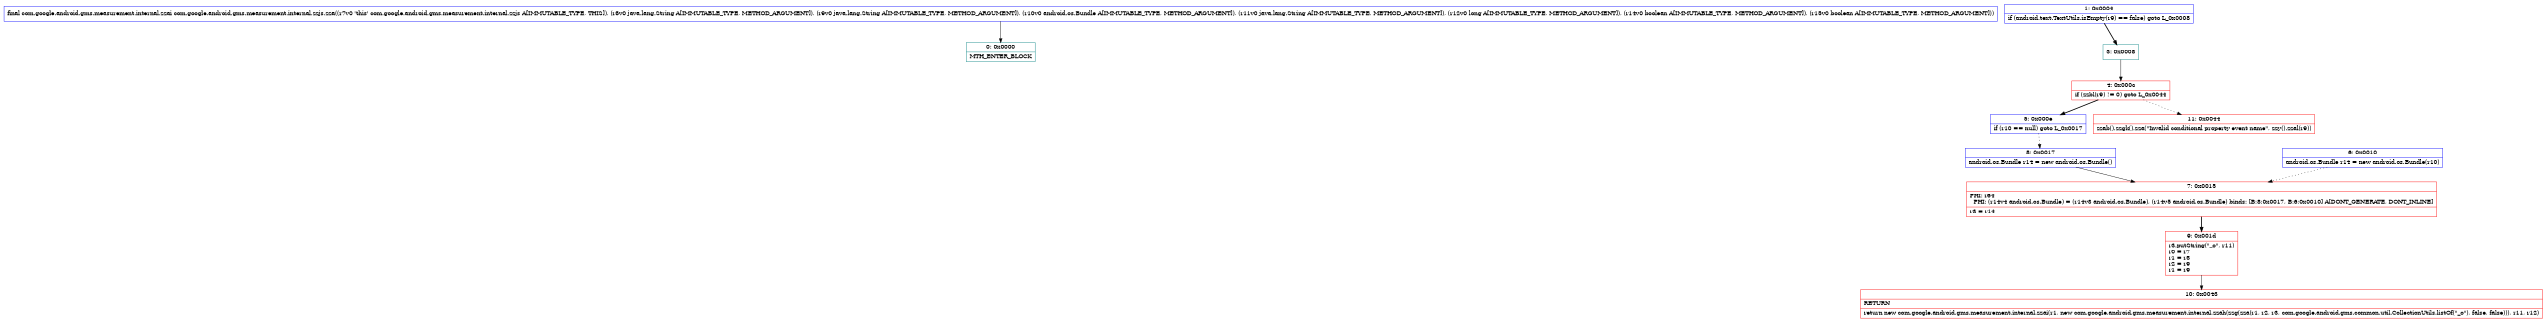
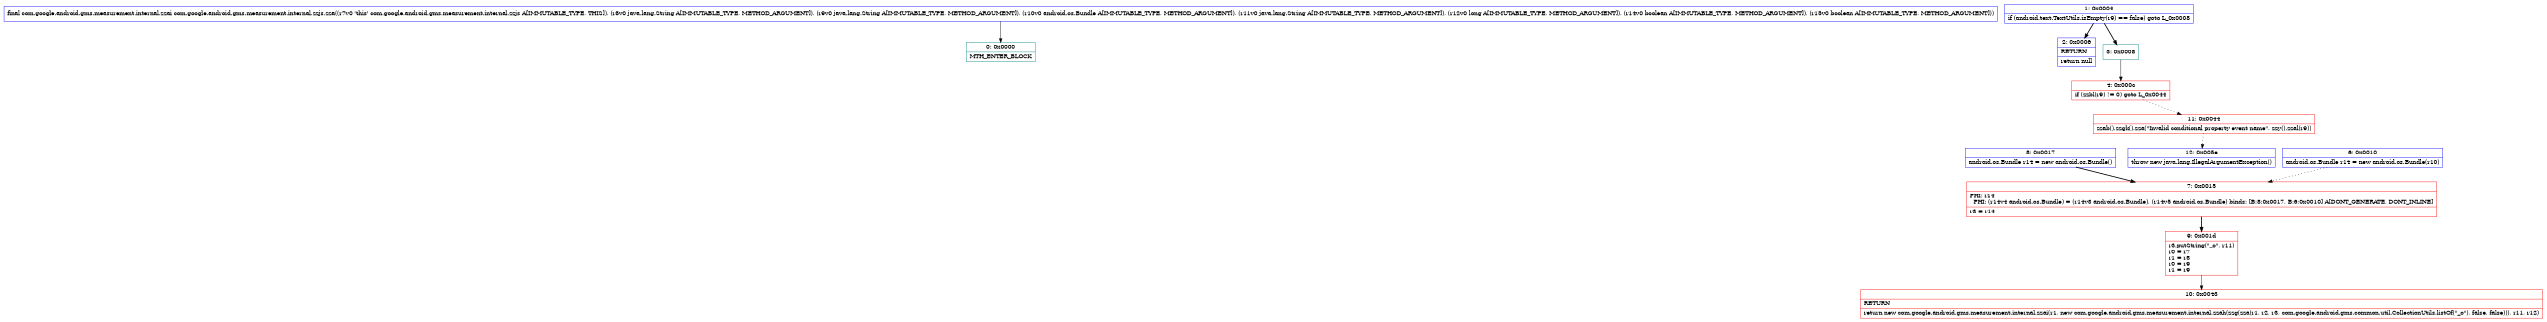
none -> (2077, 52)
(2038, 124) -> none
none -> (2202, 158)
(2103, 174) -> (2103, 174)
(1983, 196) -> (1983, 196)
(2179, 264) -> (2179, 264)
